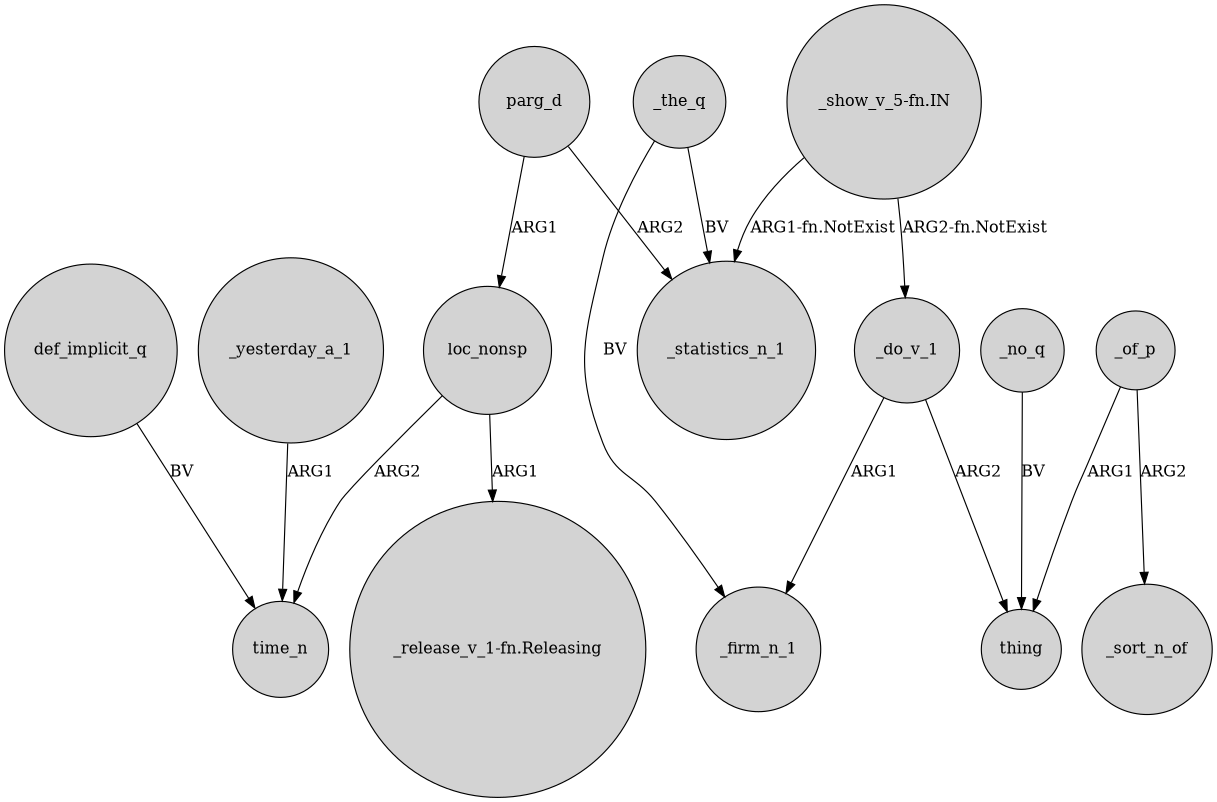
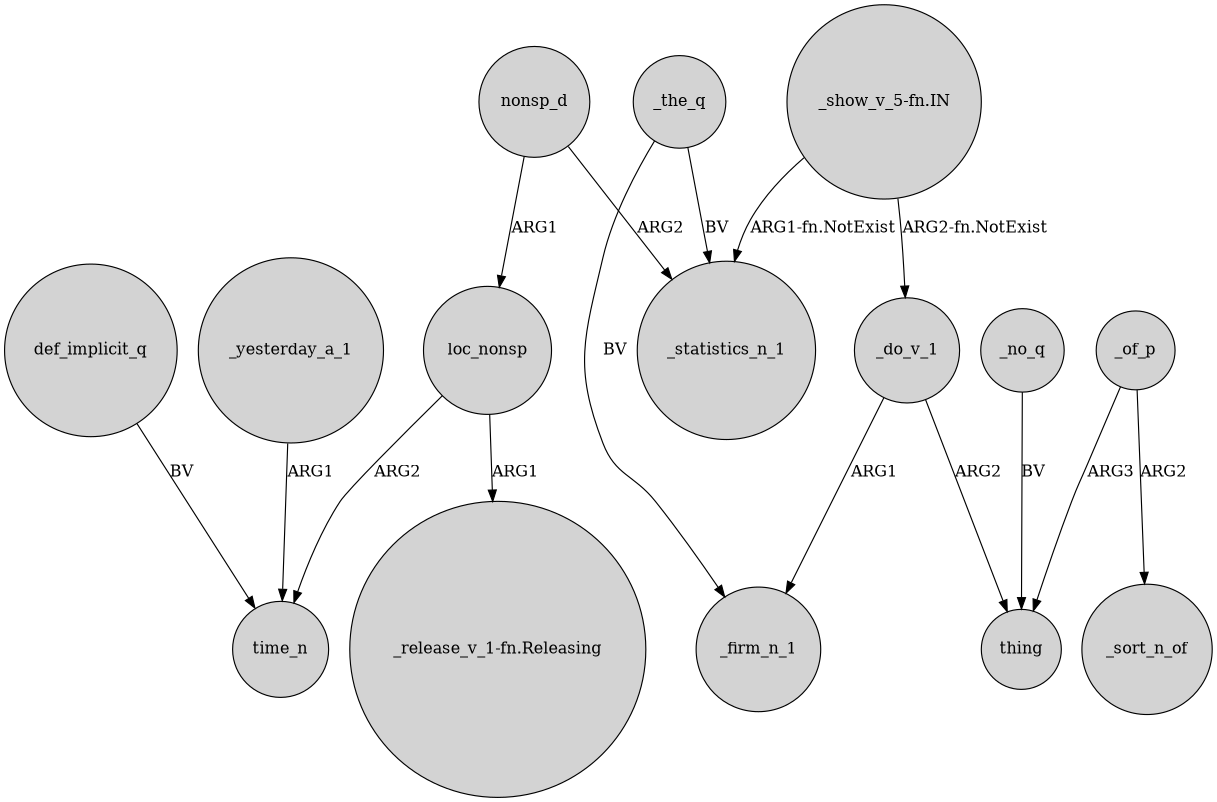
(534, 102) -> (534, 102)
(1111, 472) -> (1111, 472)
